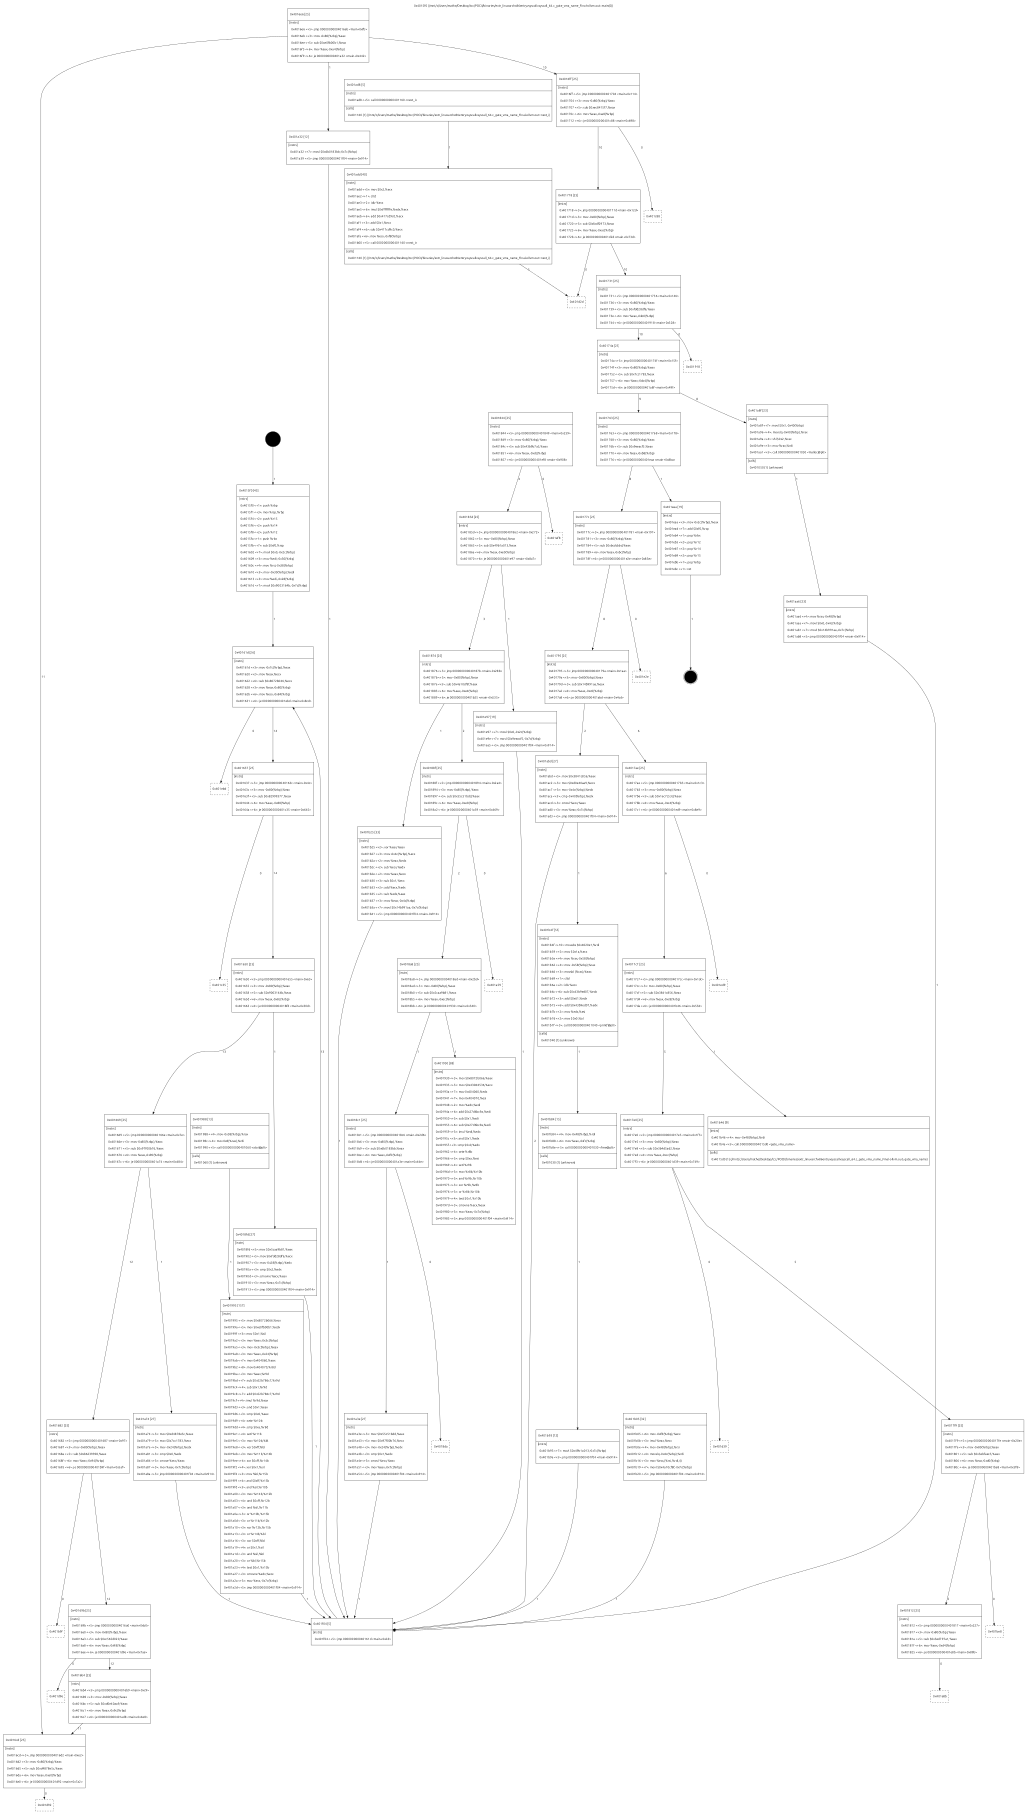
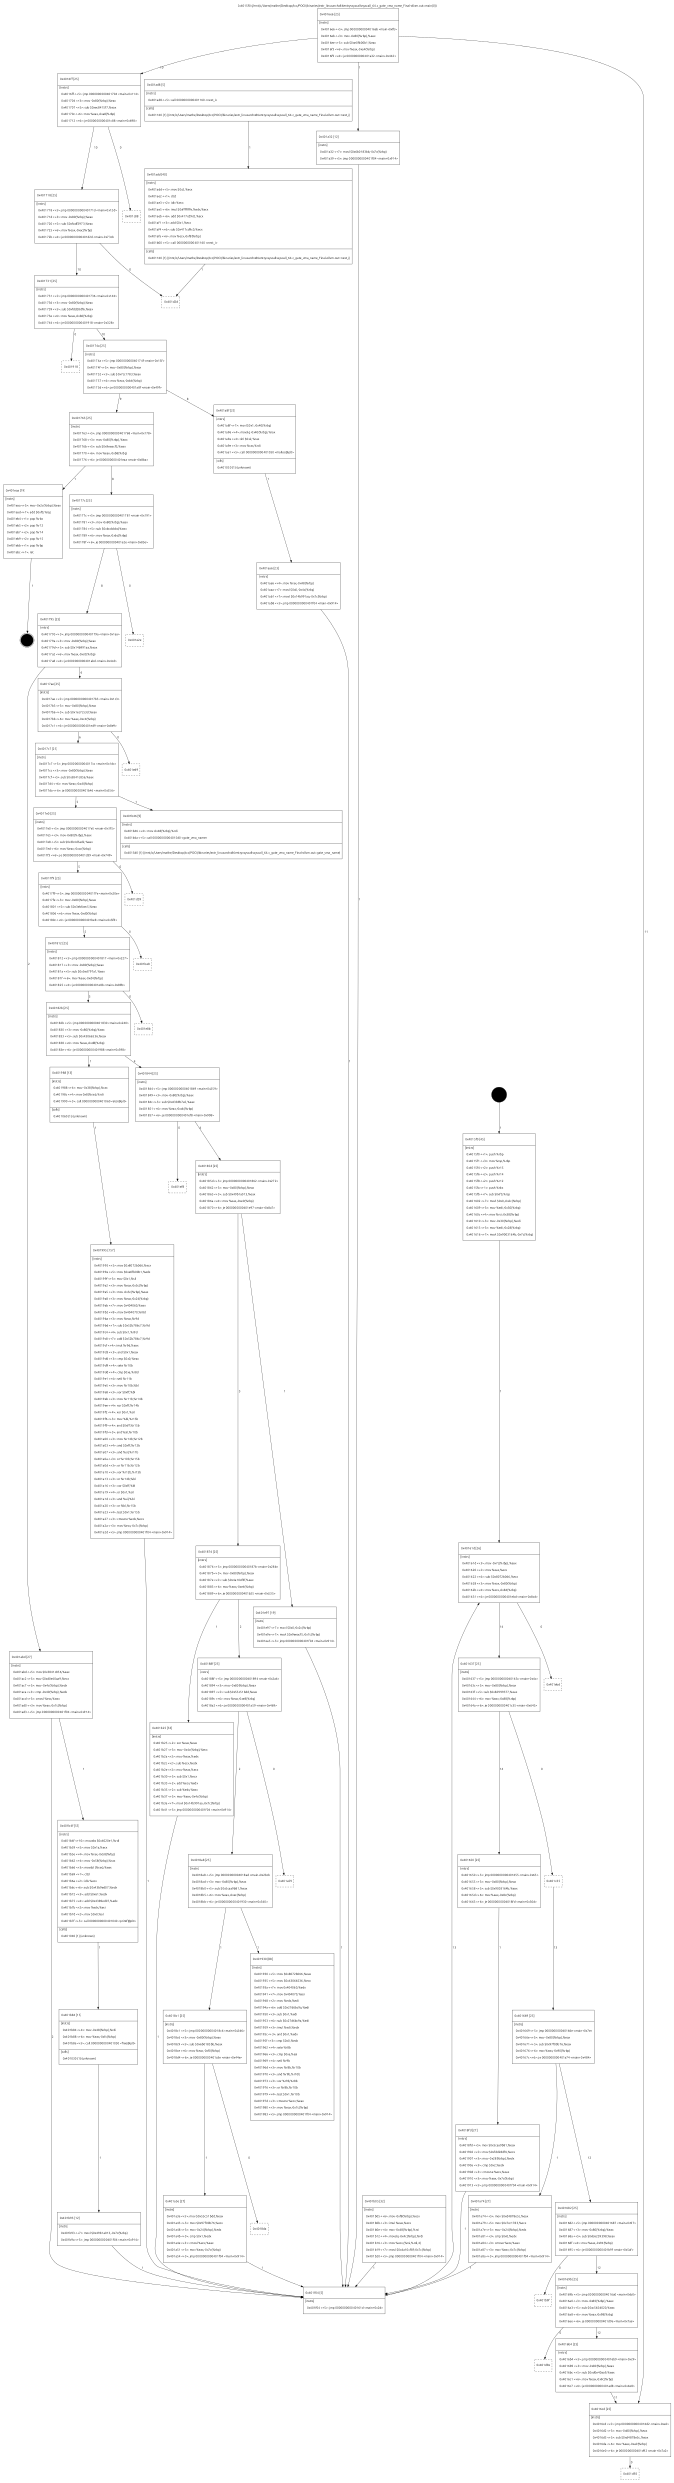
none -> (89, 1029)
(199, 1052) -> (553, 1947)
